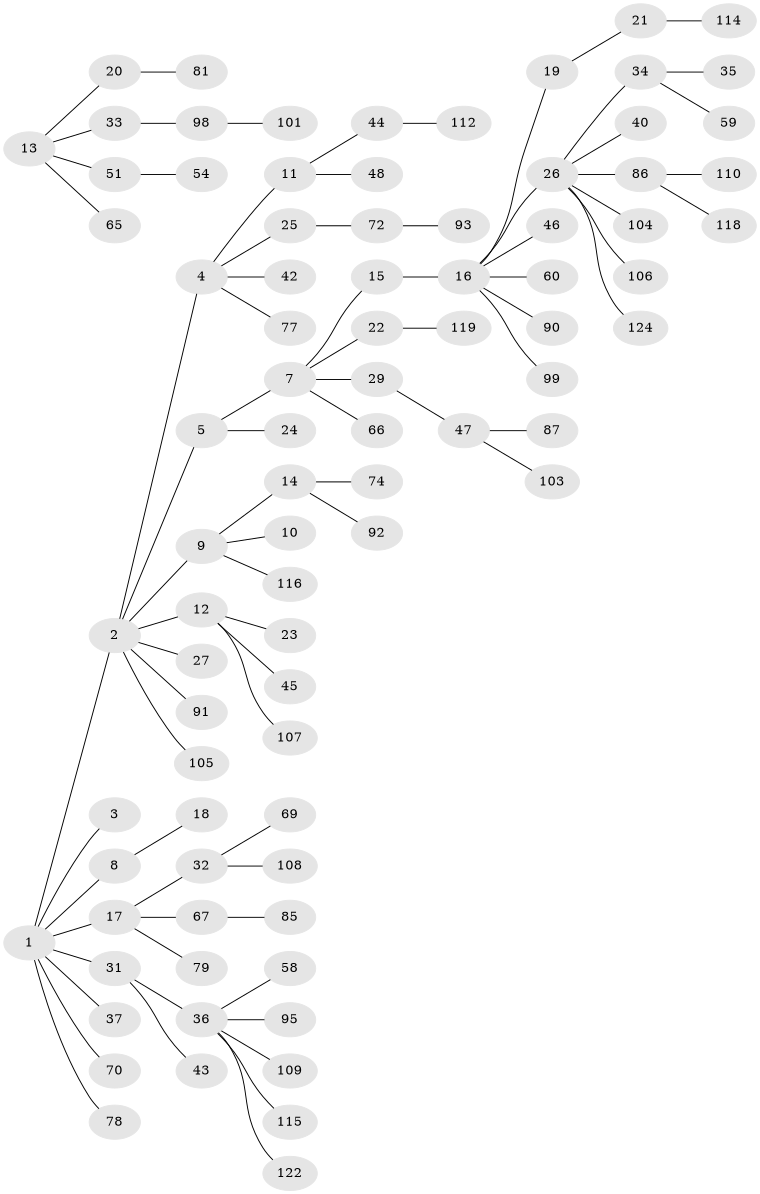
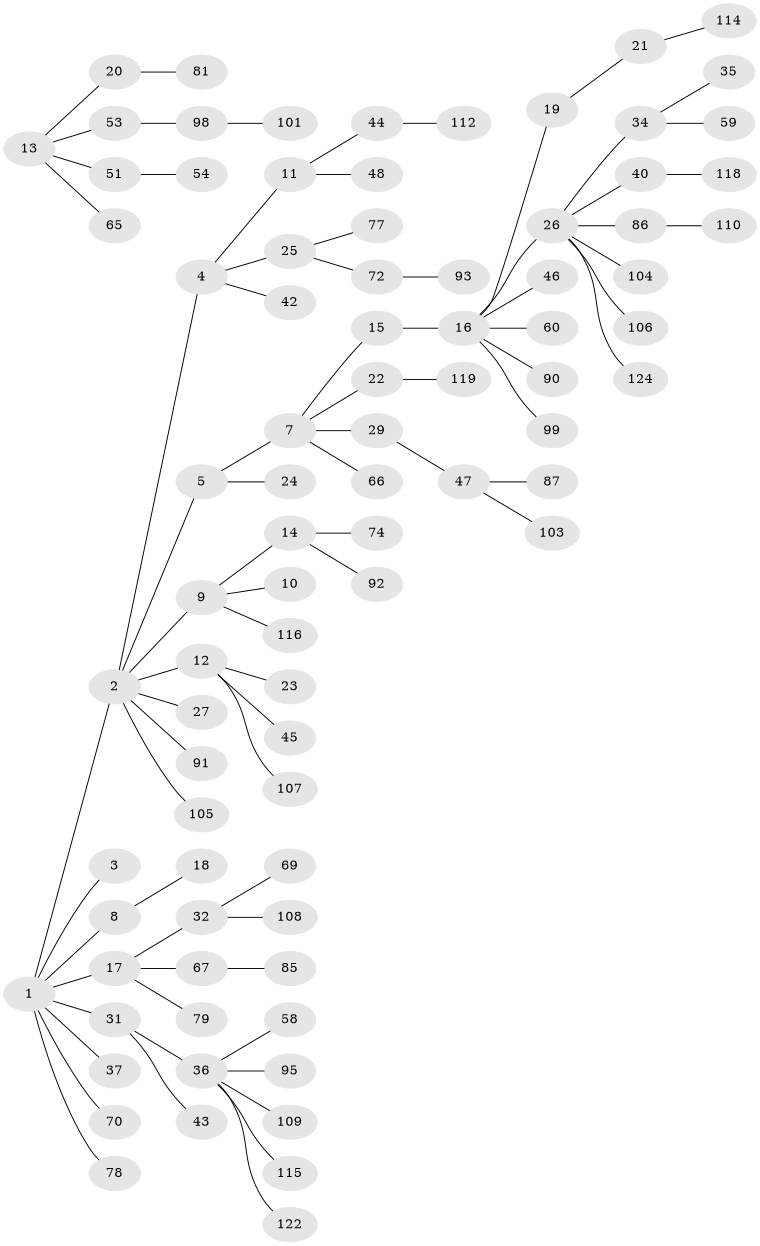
(115, 123) -> (115, 123)
(685, 200) -> (684, 175)
(246, 303) -> (333, 239)
